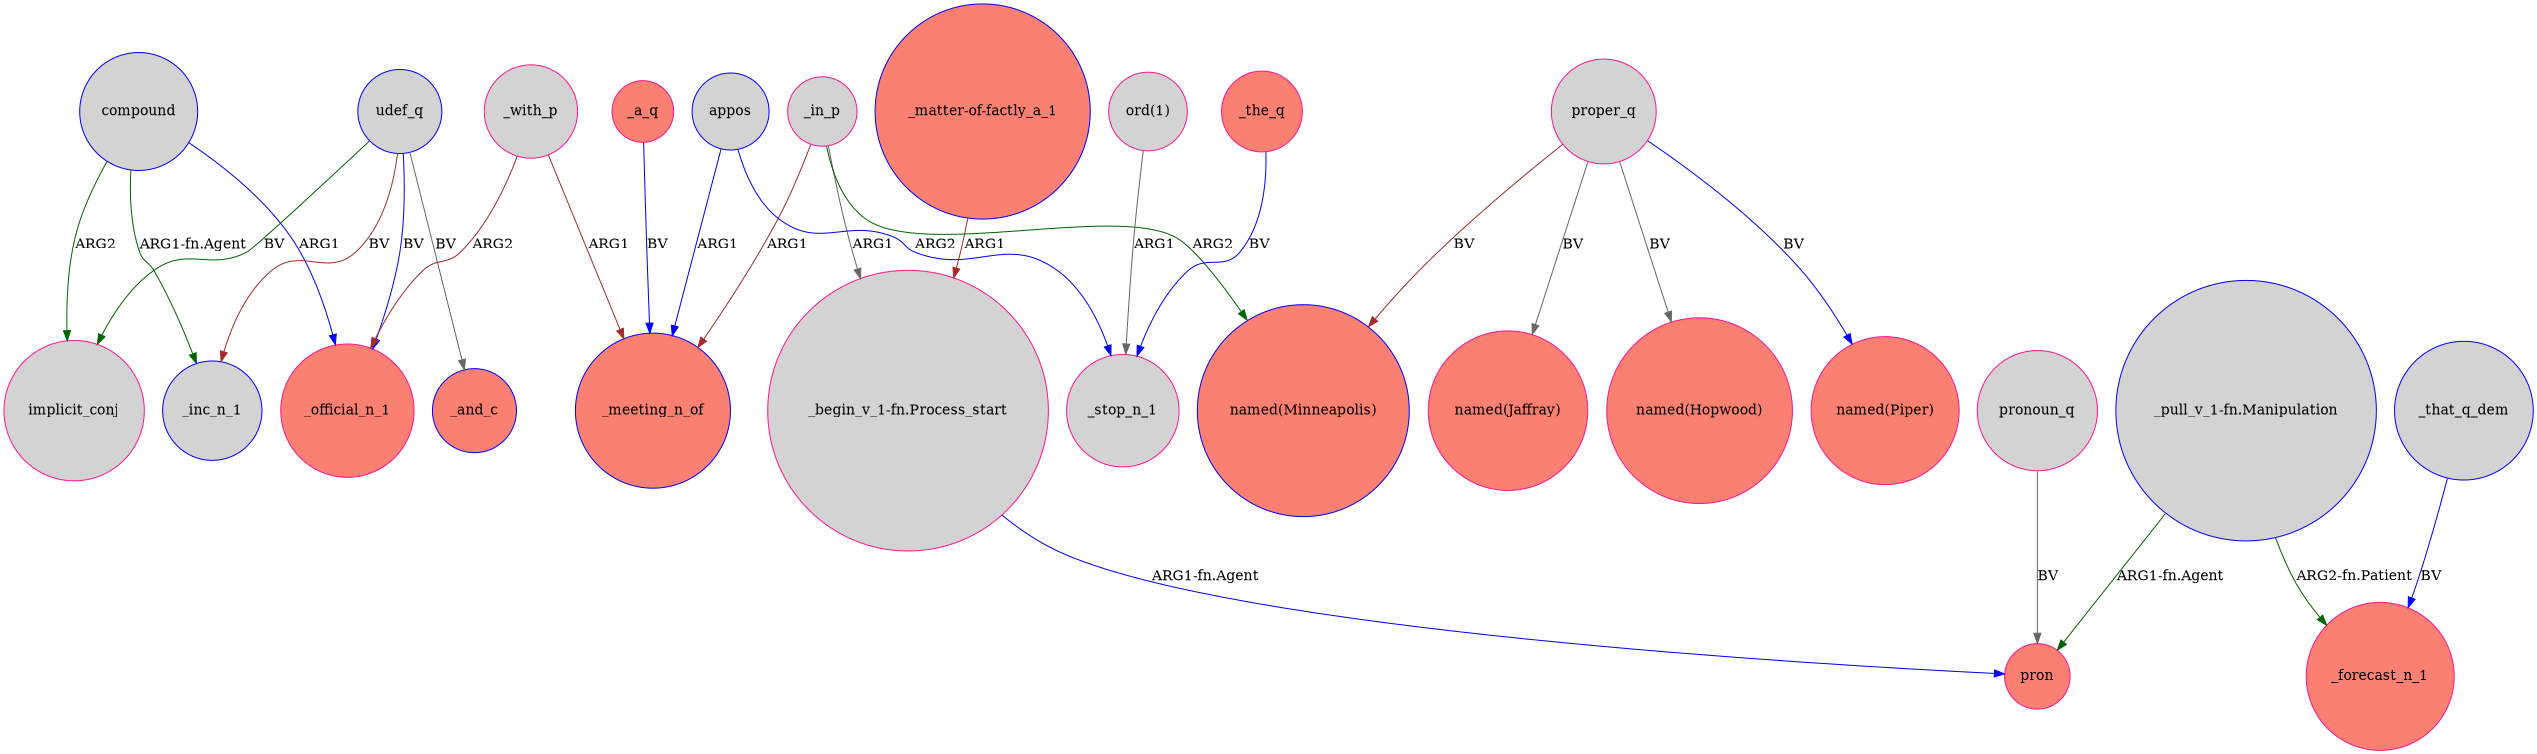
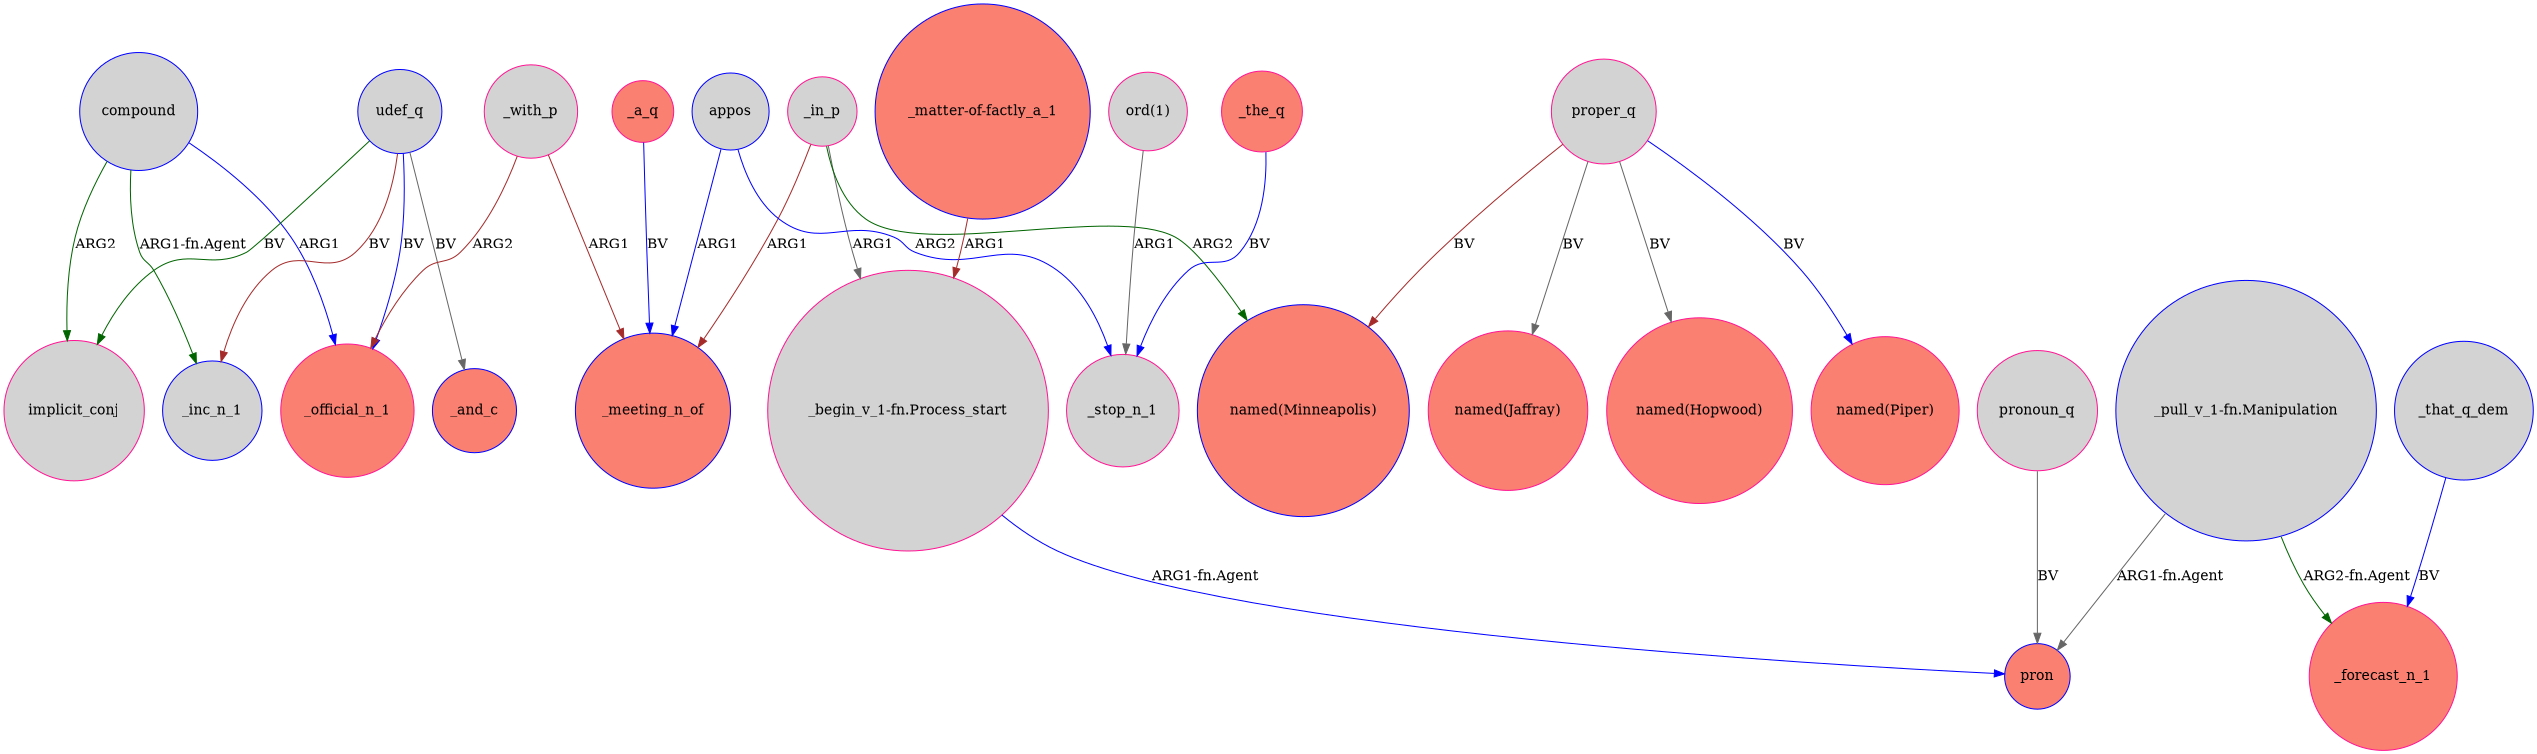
(2354, 577) -> (2357, 577)
(2115, 578) -> (2115, 578)
(2037, 676) -> (2037, 676)
